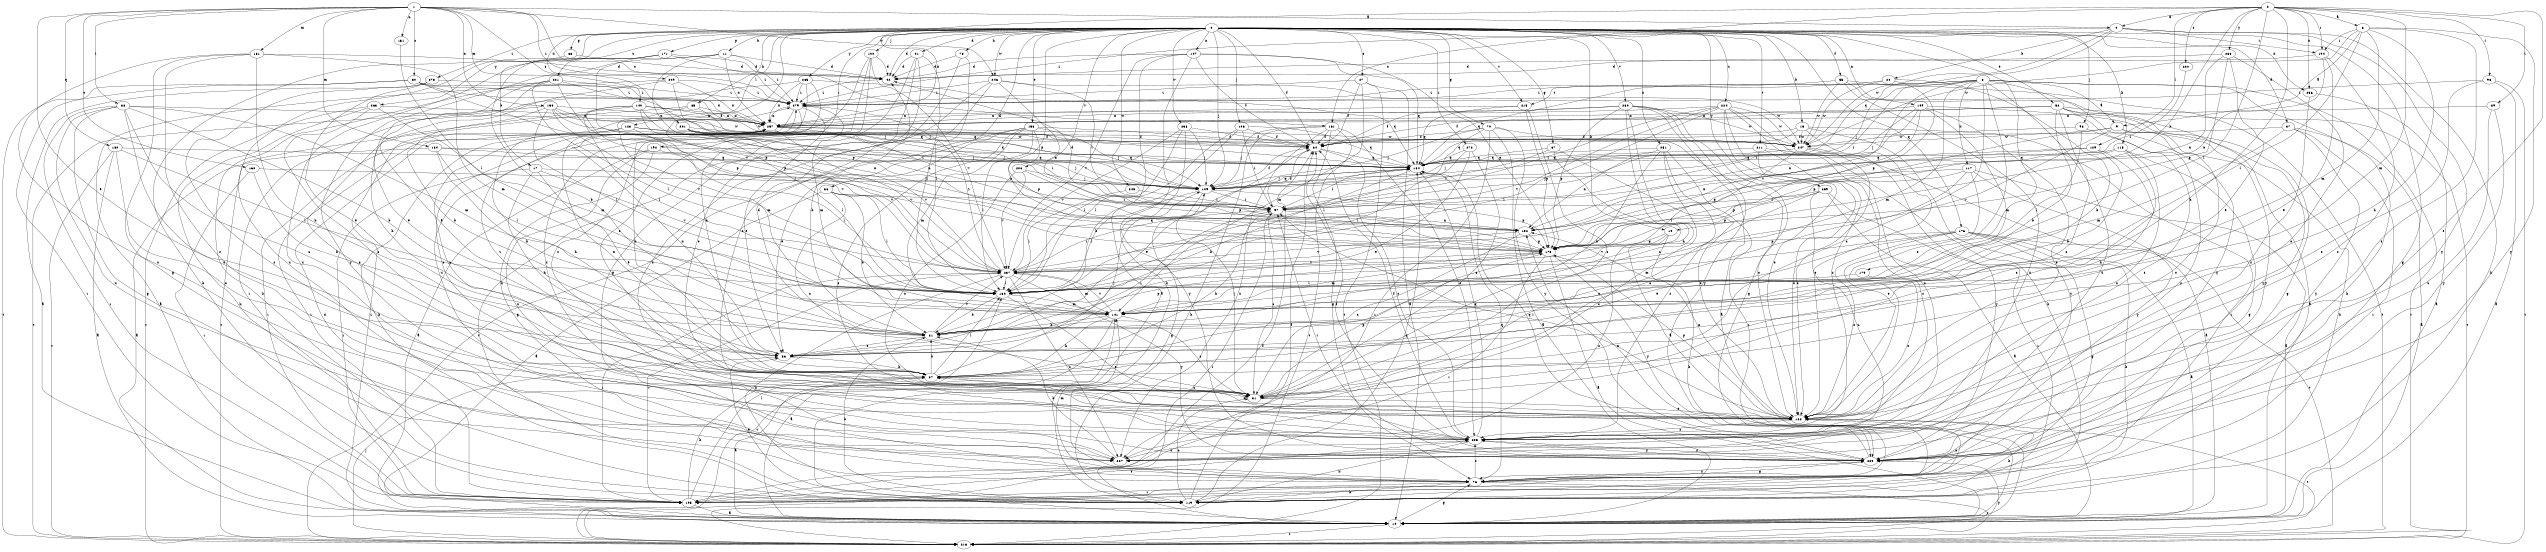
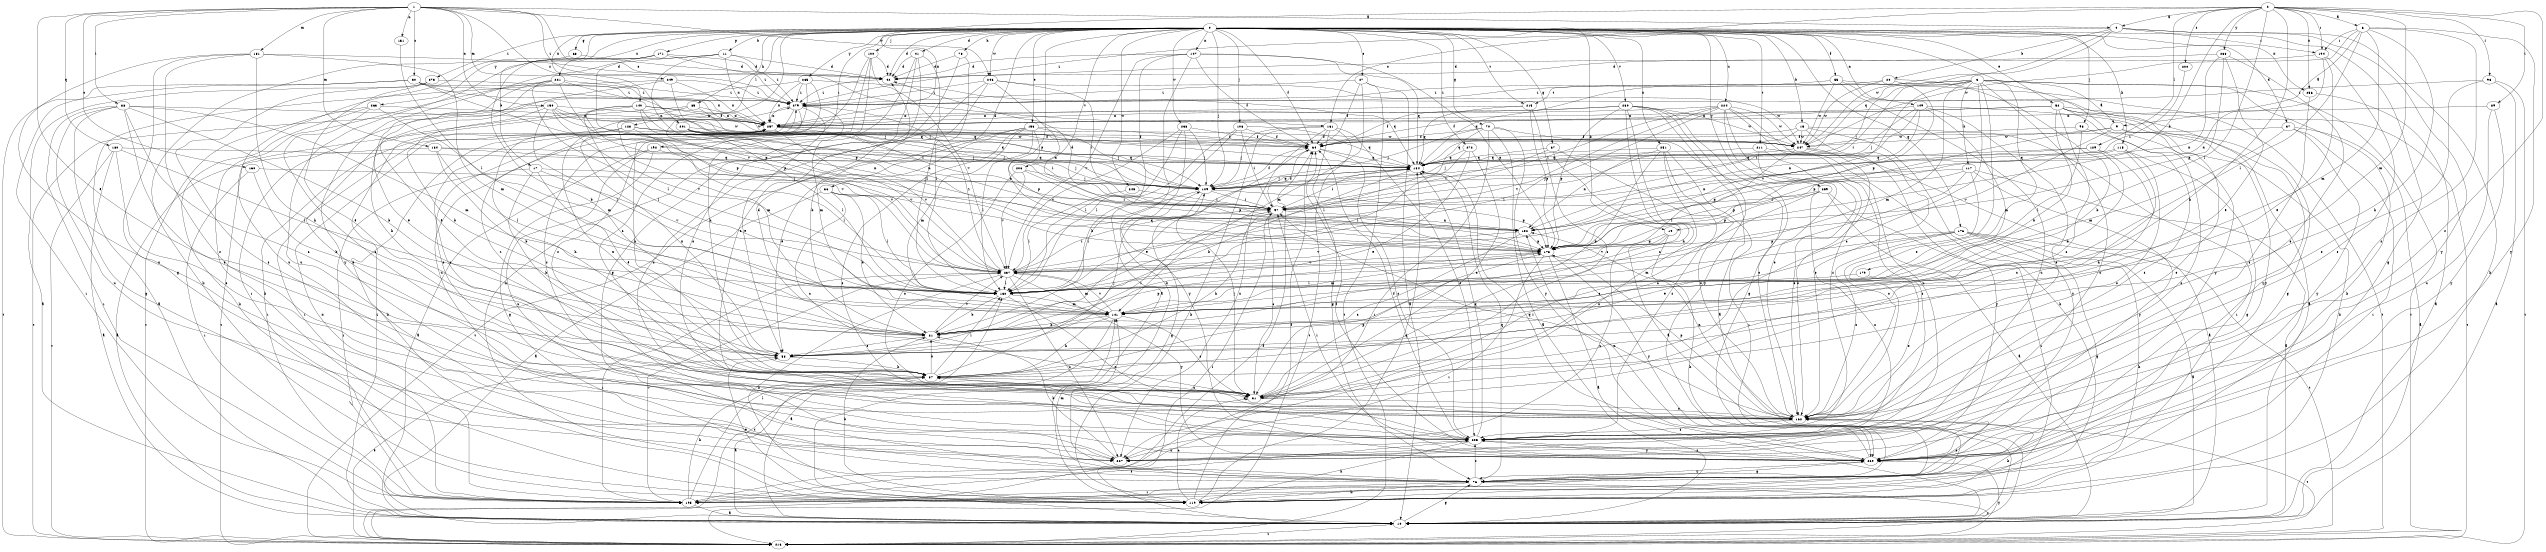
(366, 451) -> (375, 451)
